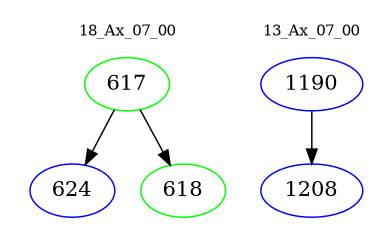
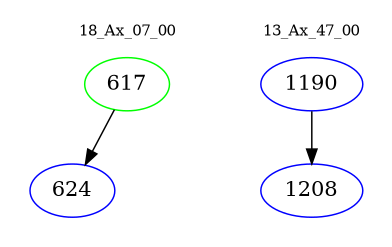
(312, 32) -> (312, 32)
(183, 191) -> none
